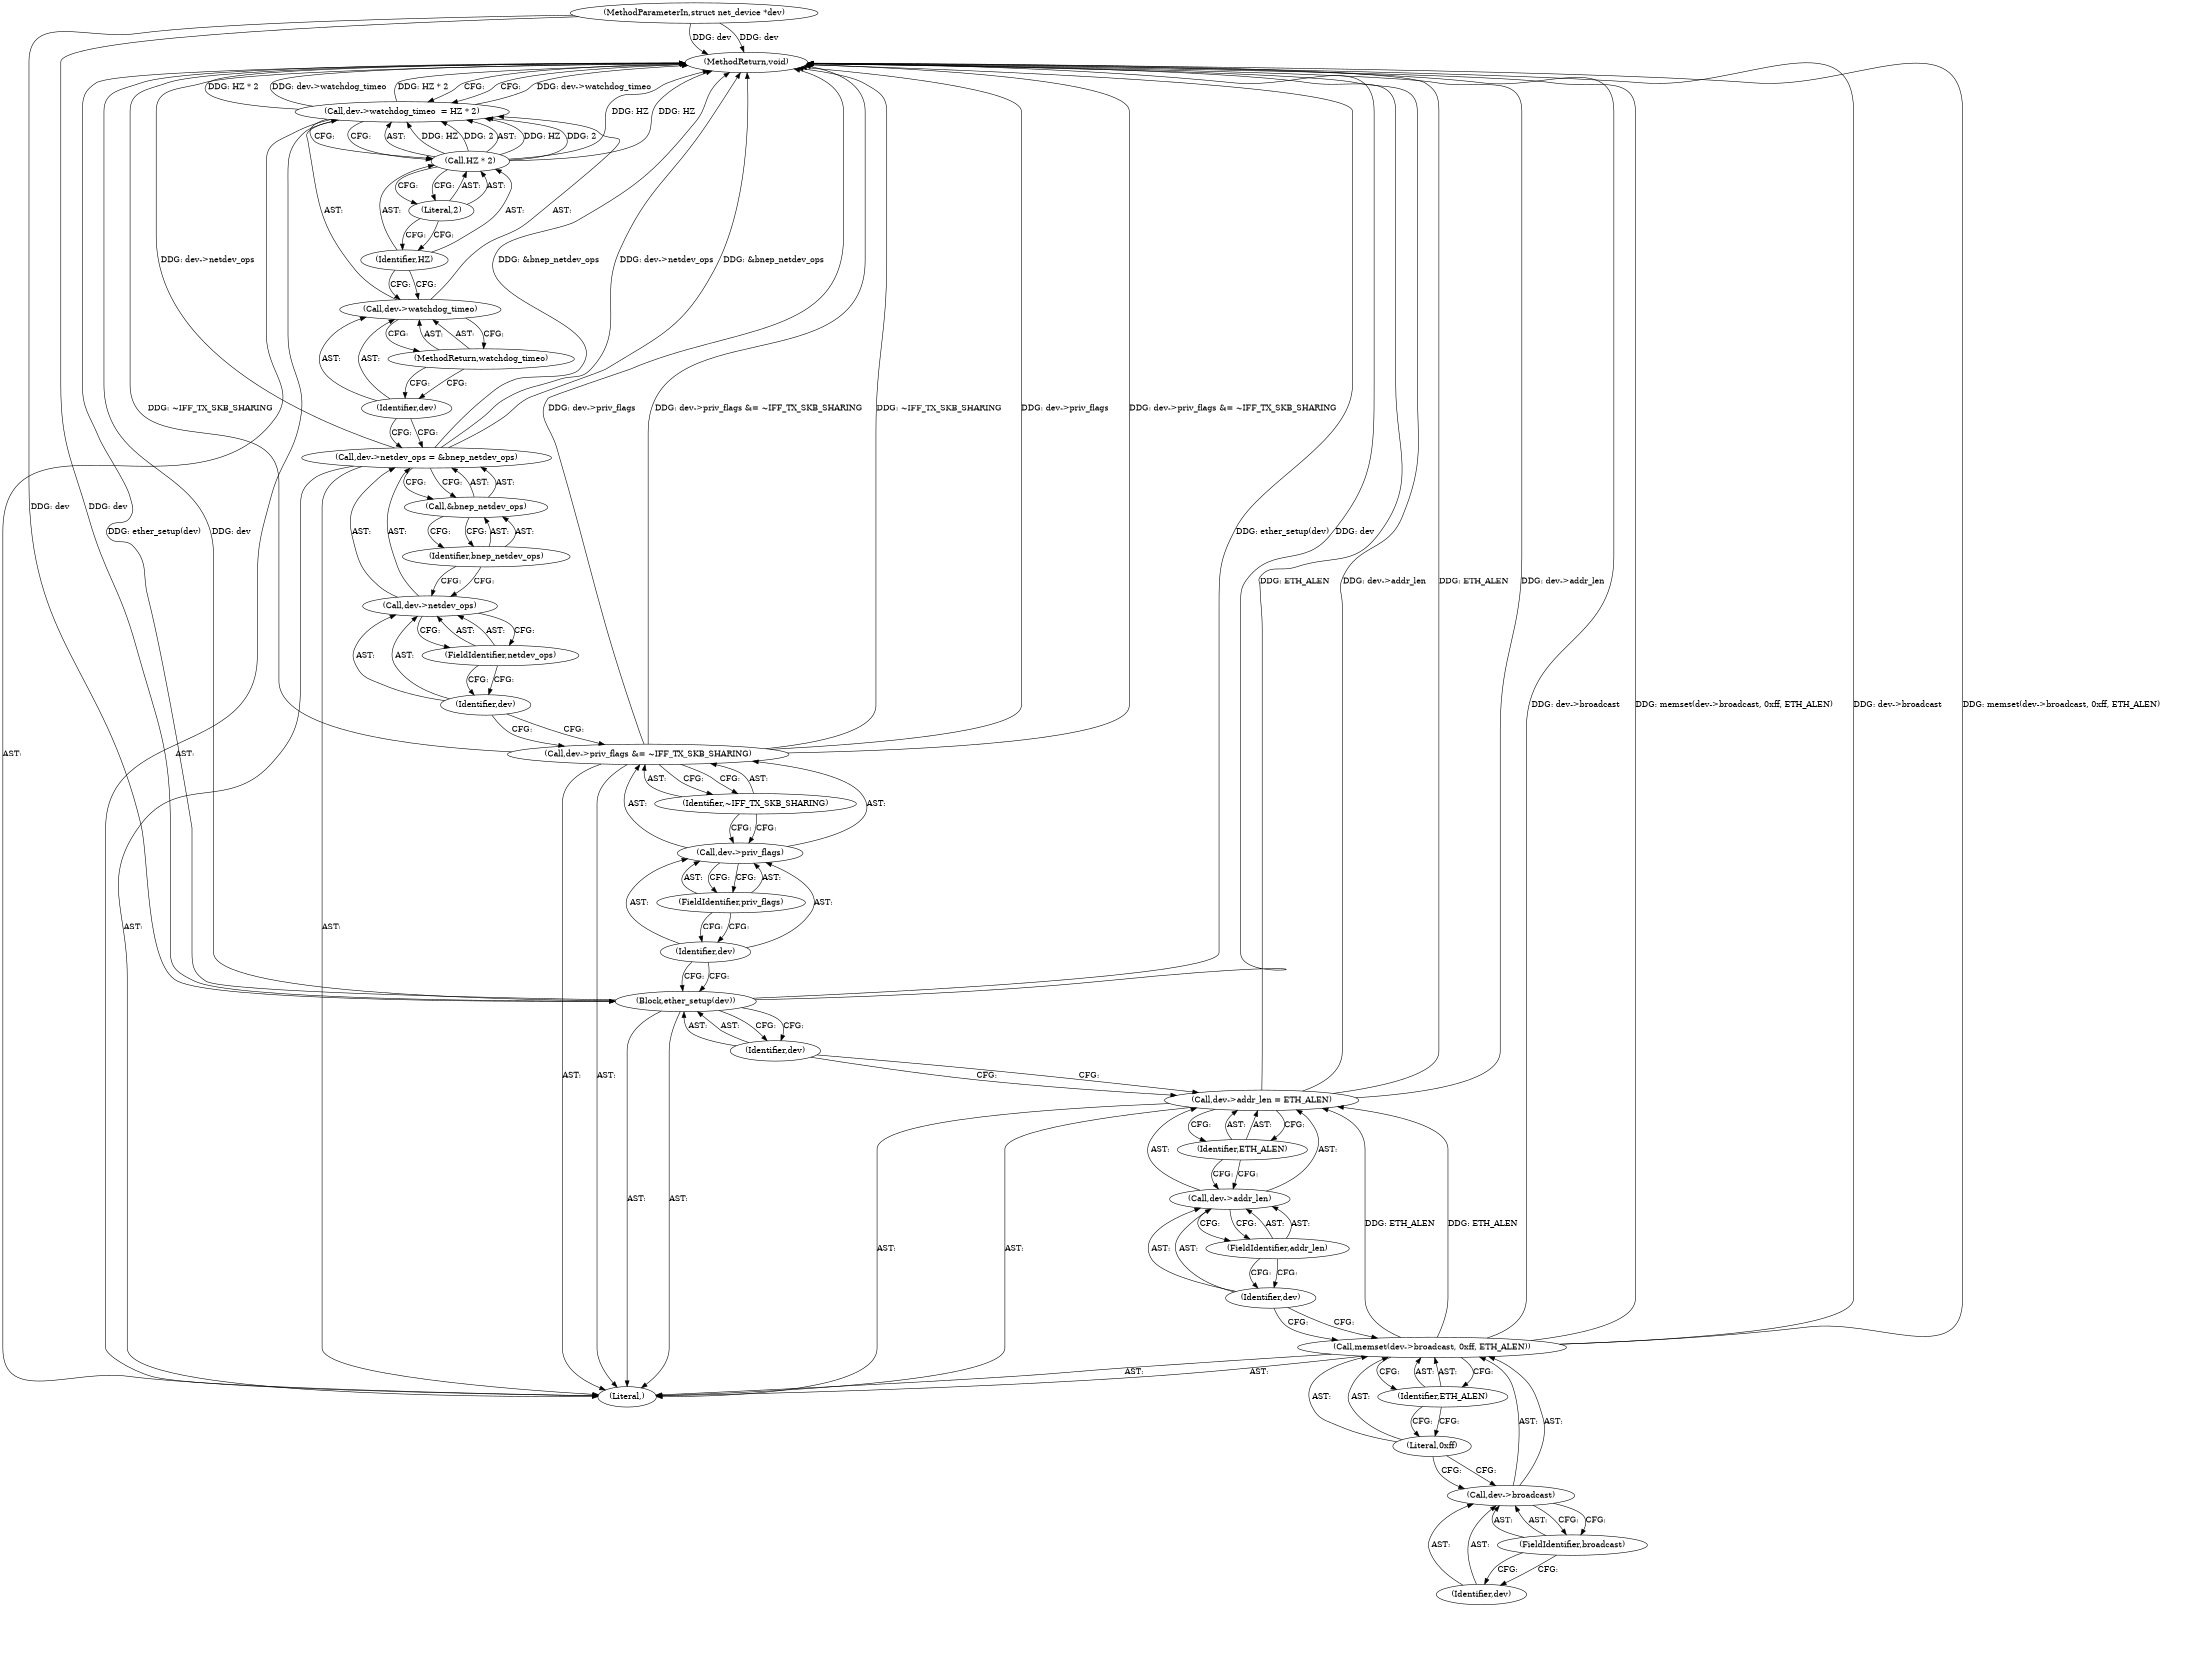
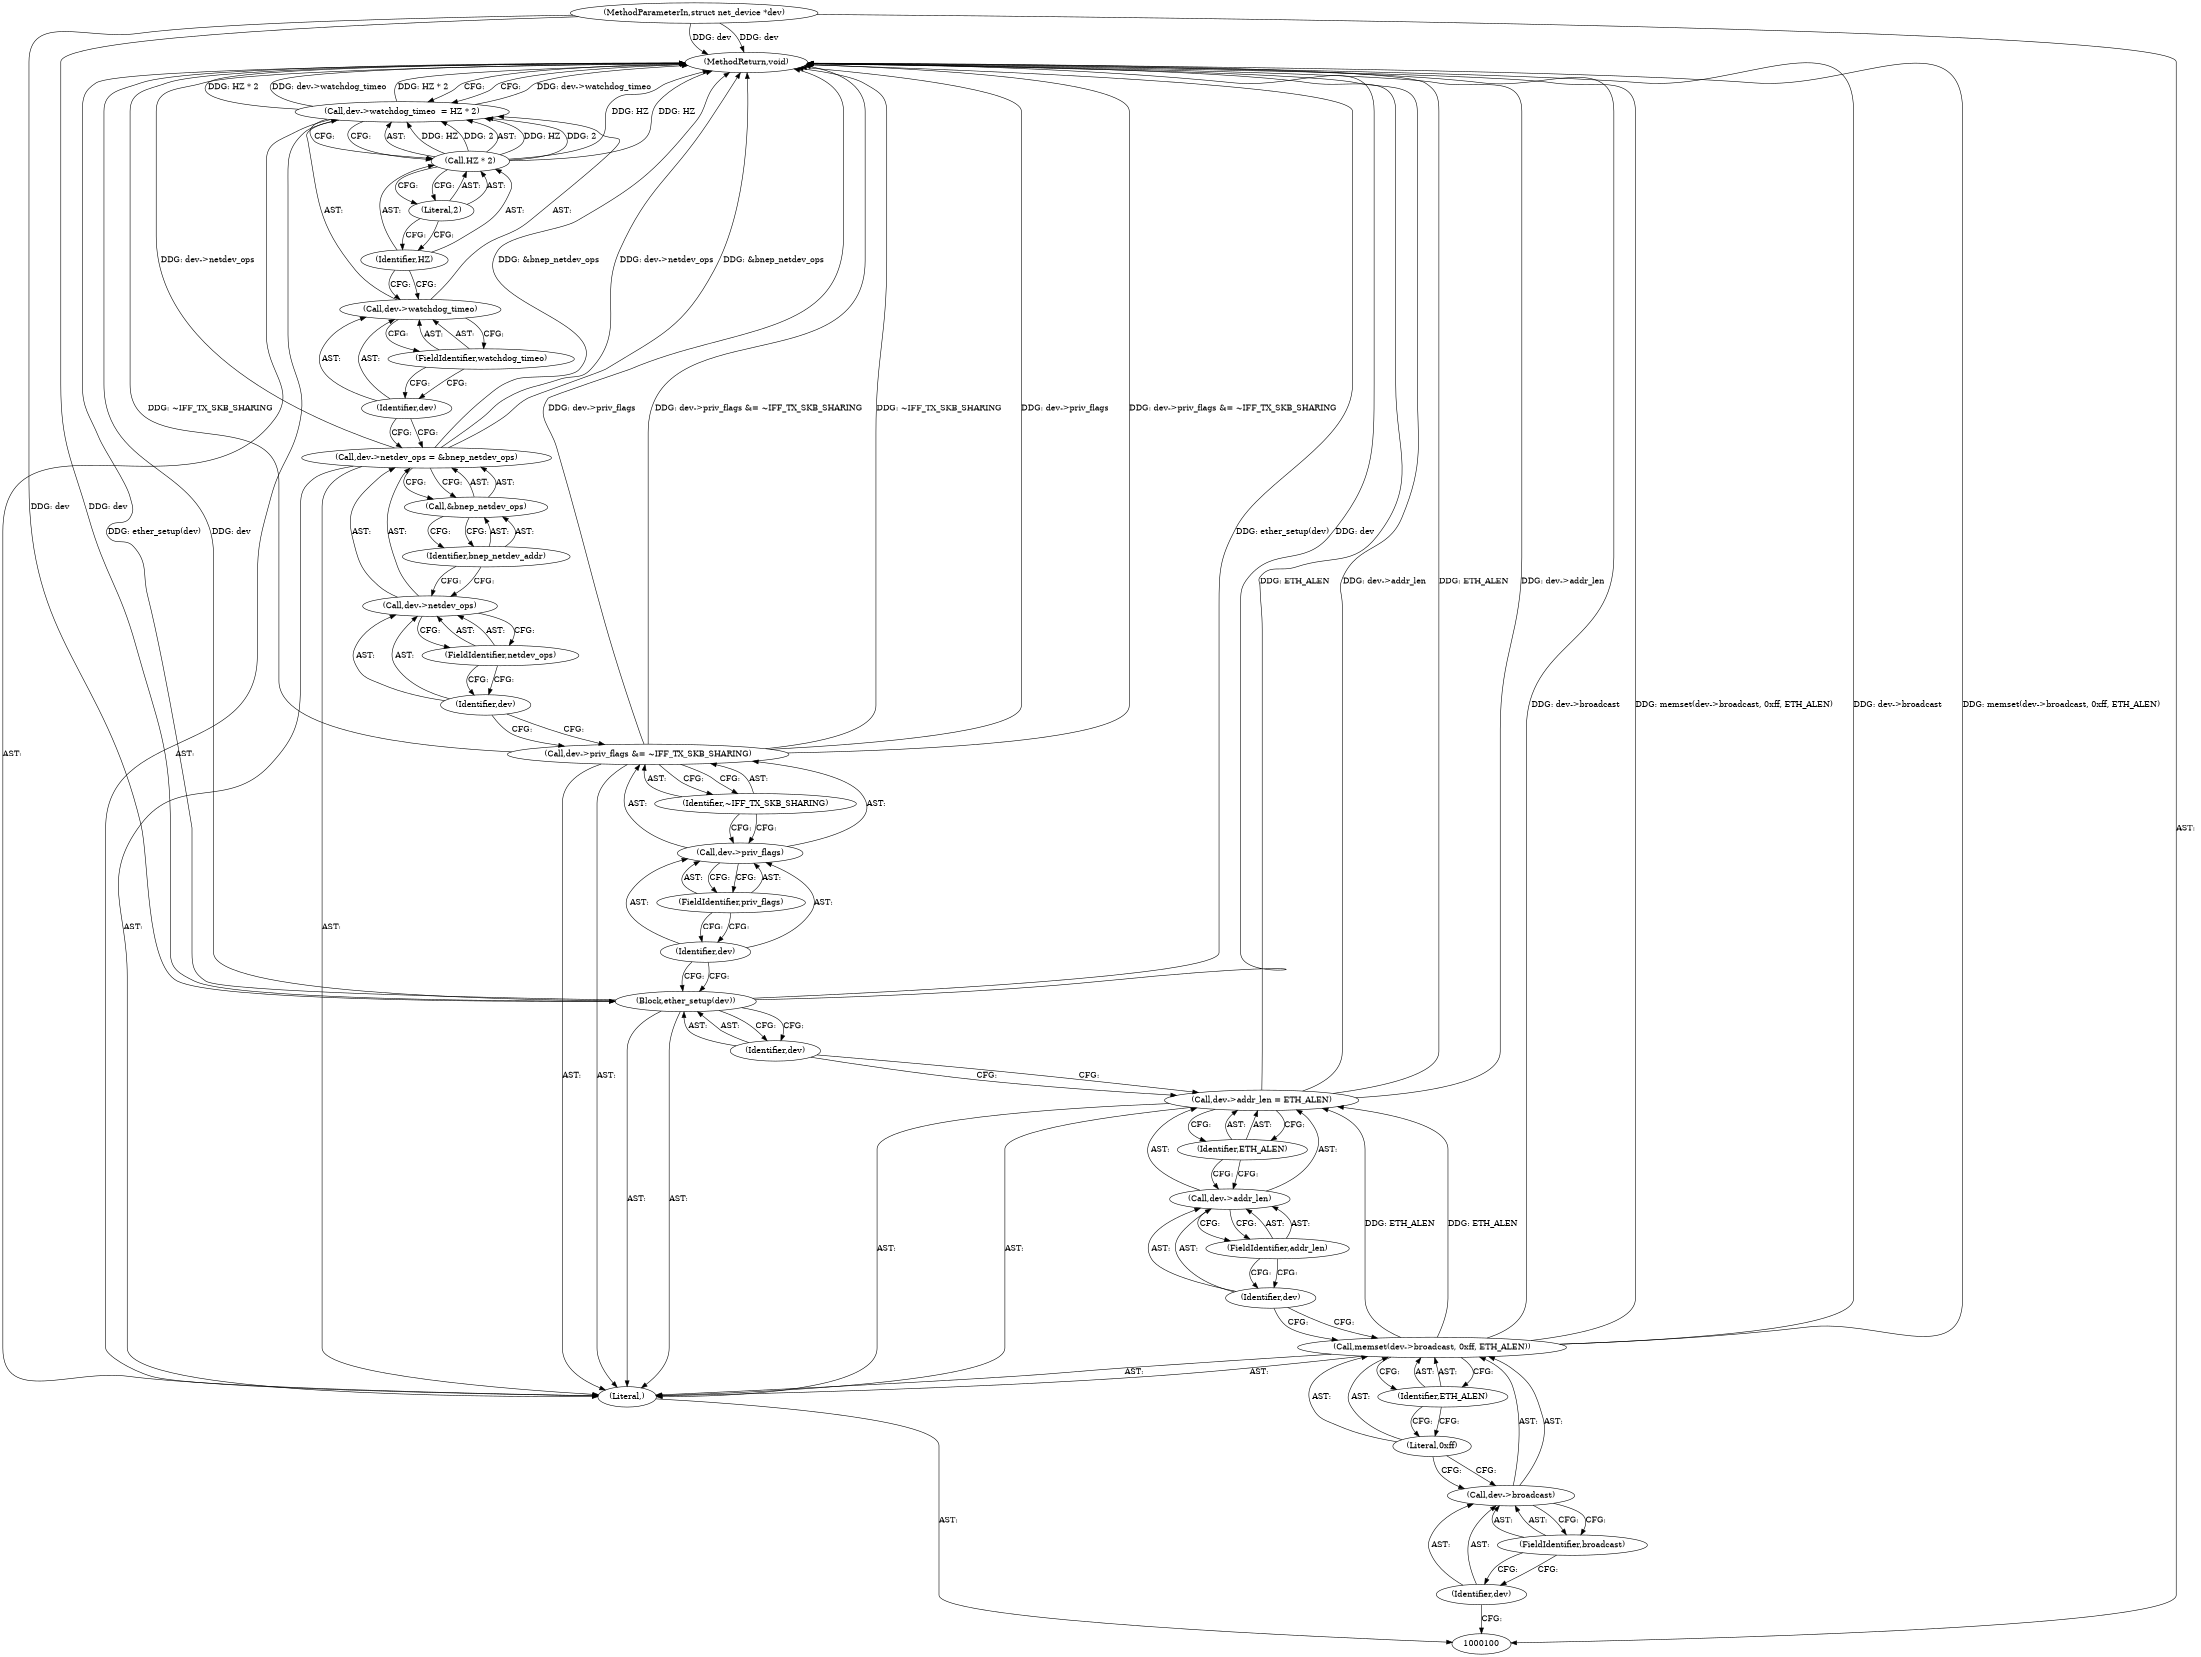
(481, 359) -> (481, 359)
(486, 557) -> (486, 557)
none -> (1481, 1644)
